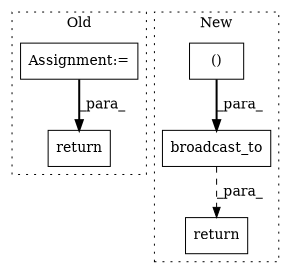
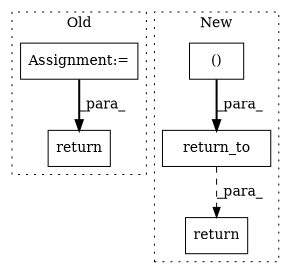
(217, 148) -> (217, 148)
